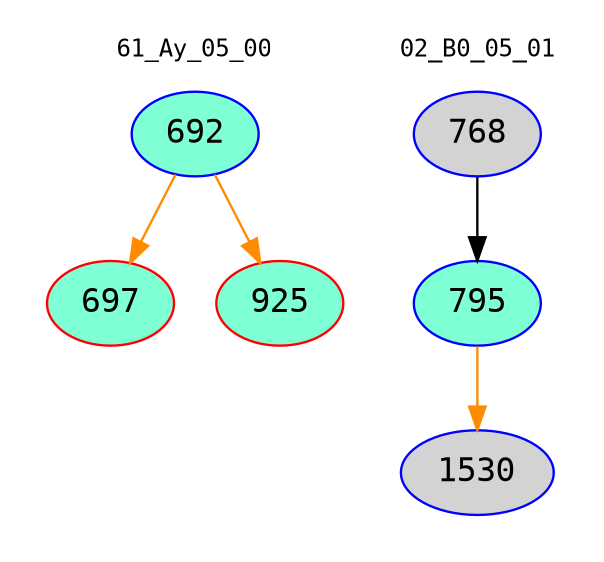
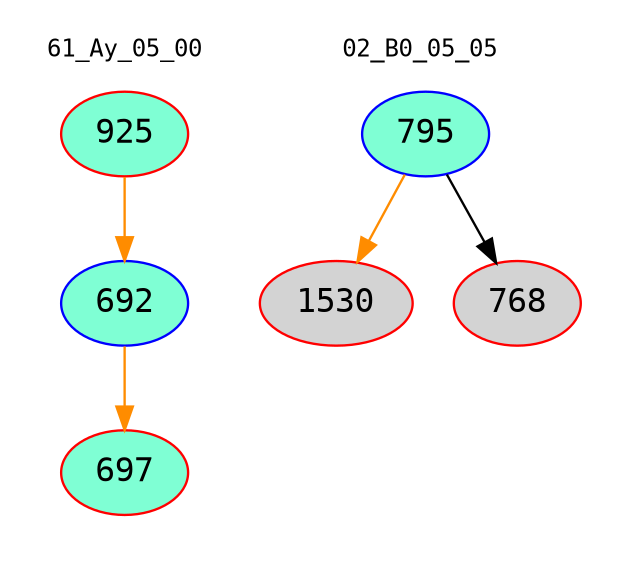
(479, 51) -> (421, 51)
(477, 134) -> (517, 303)
(477, 207) -> (466, 209)
(232, 208) -> (125, 207)
(477, 473) -> (336, 303)
